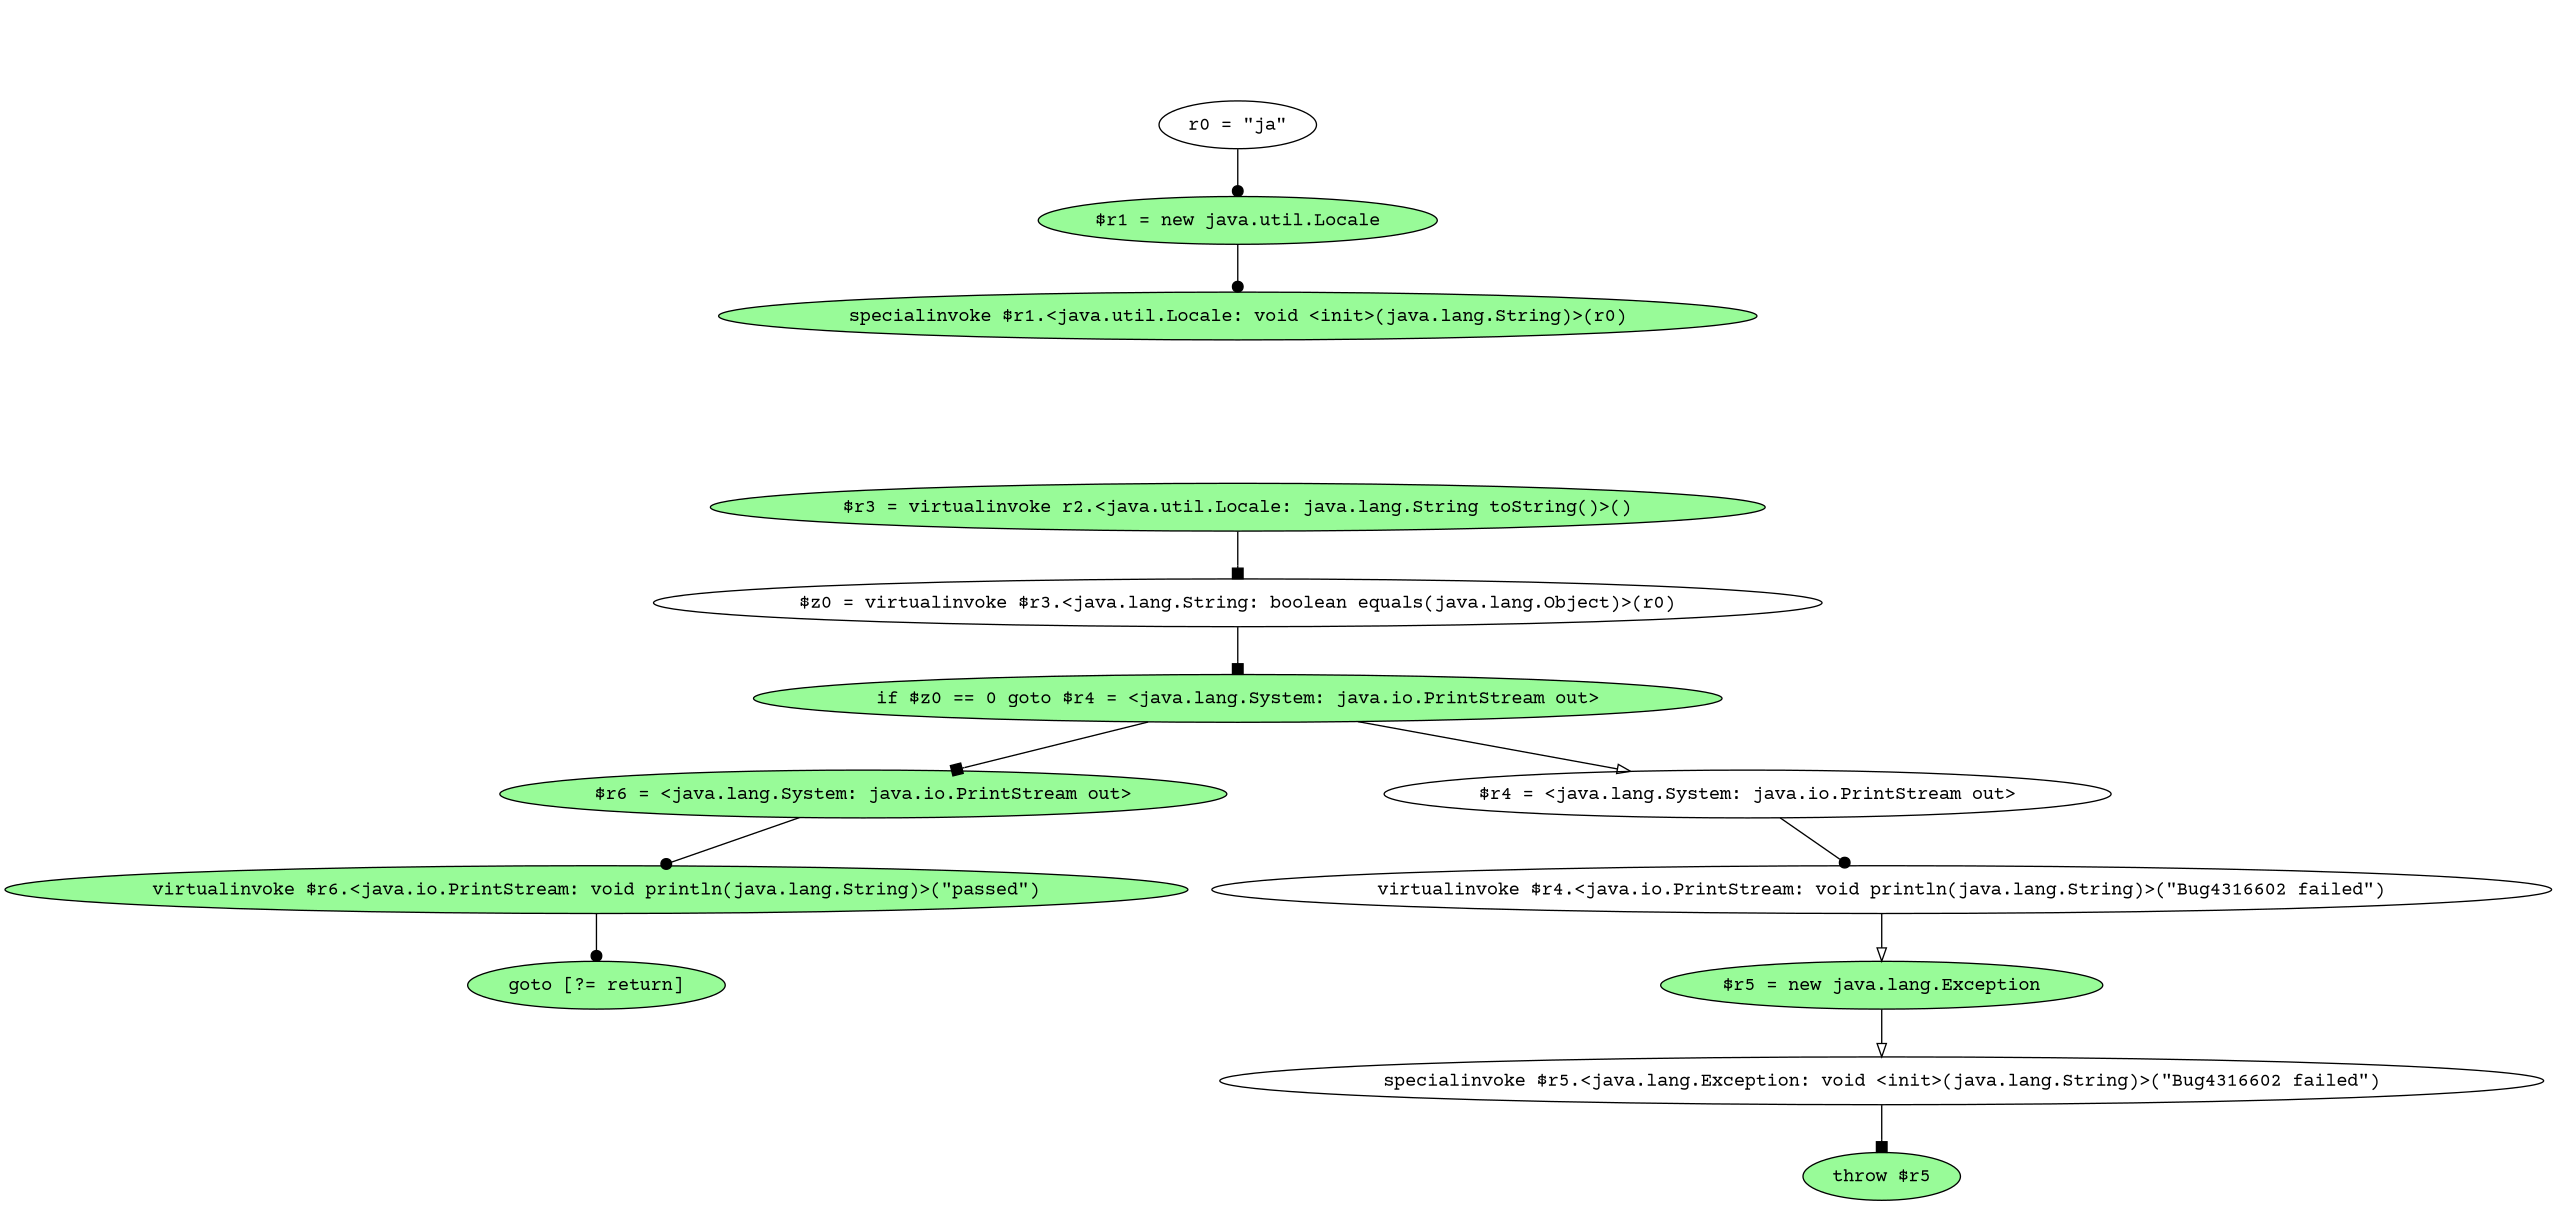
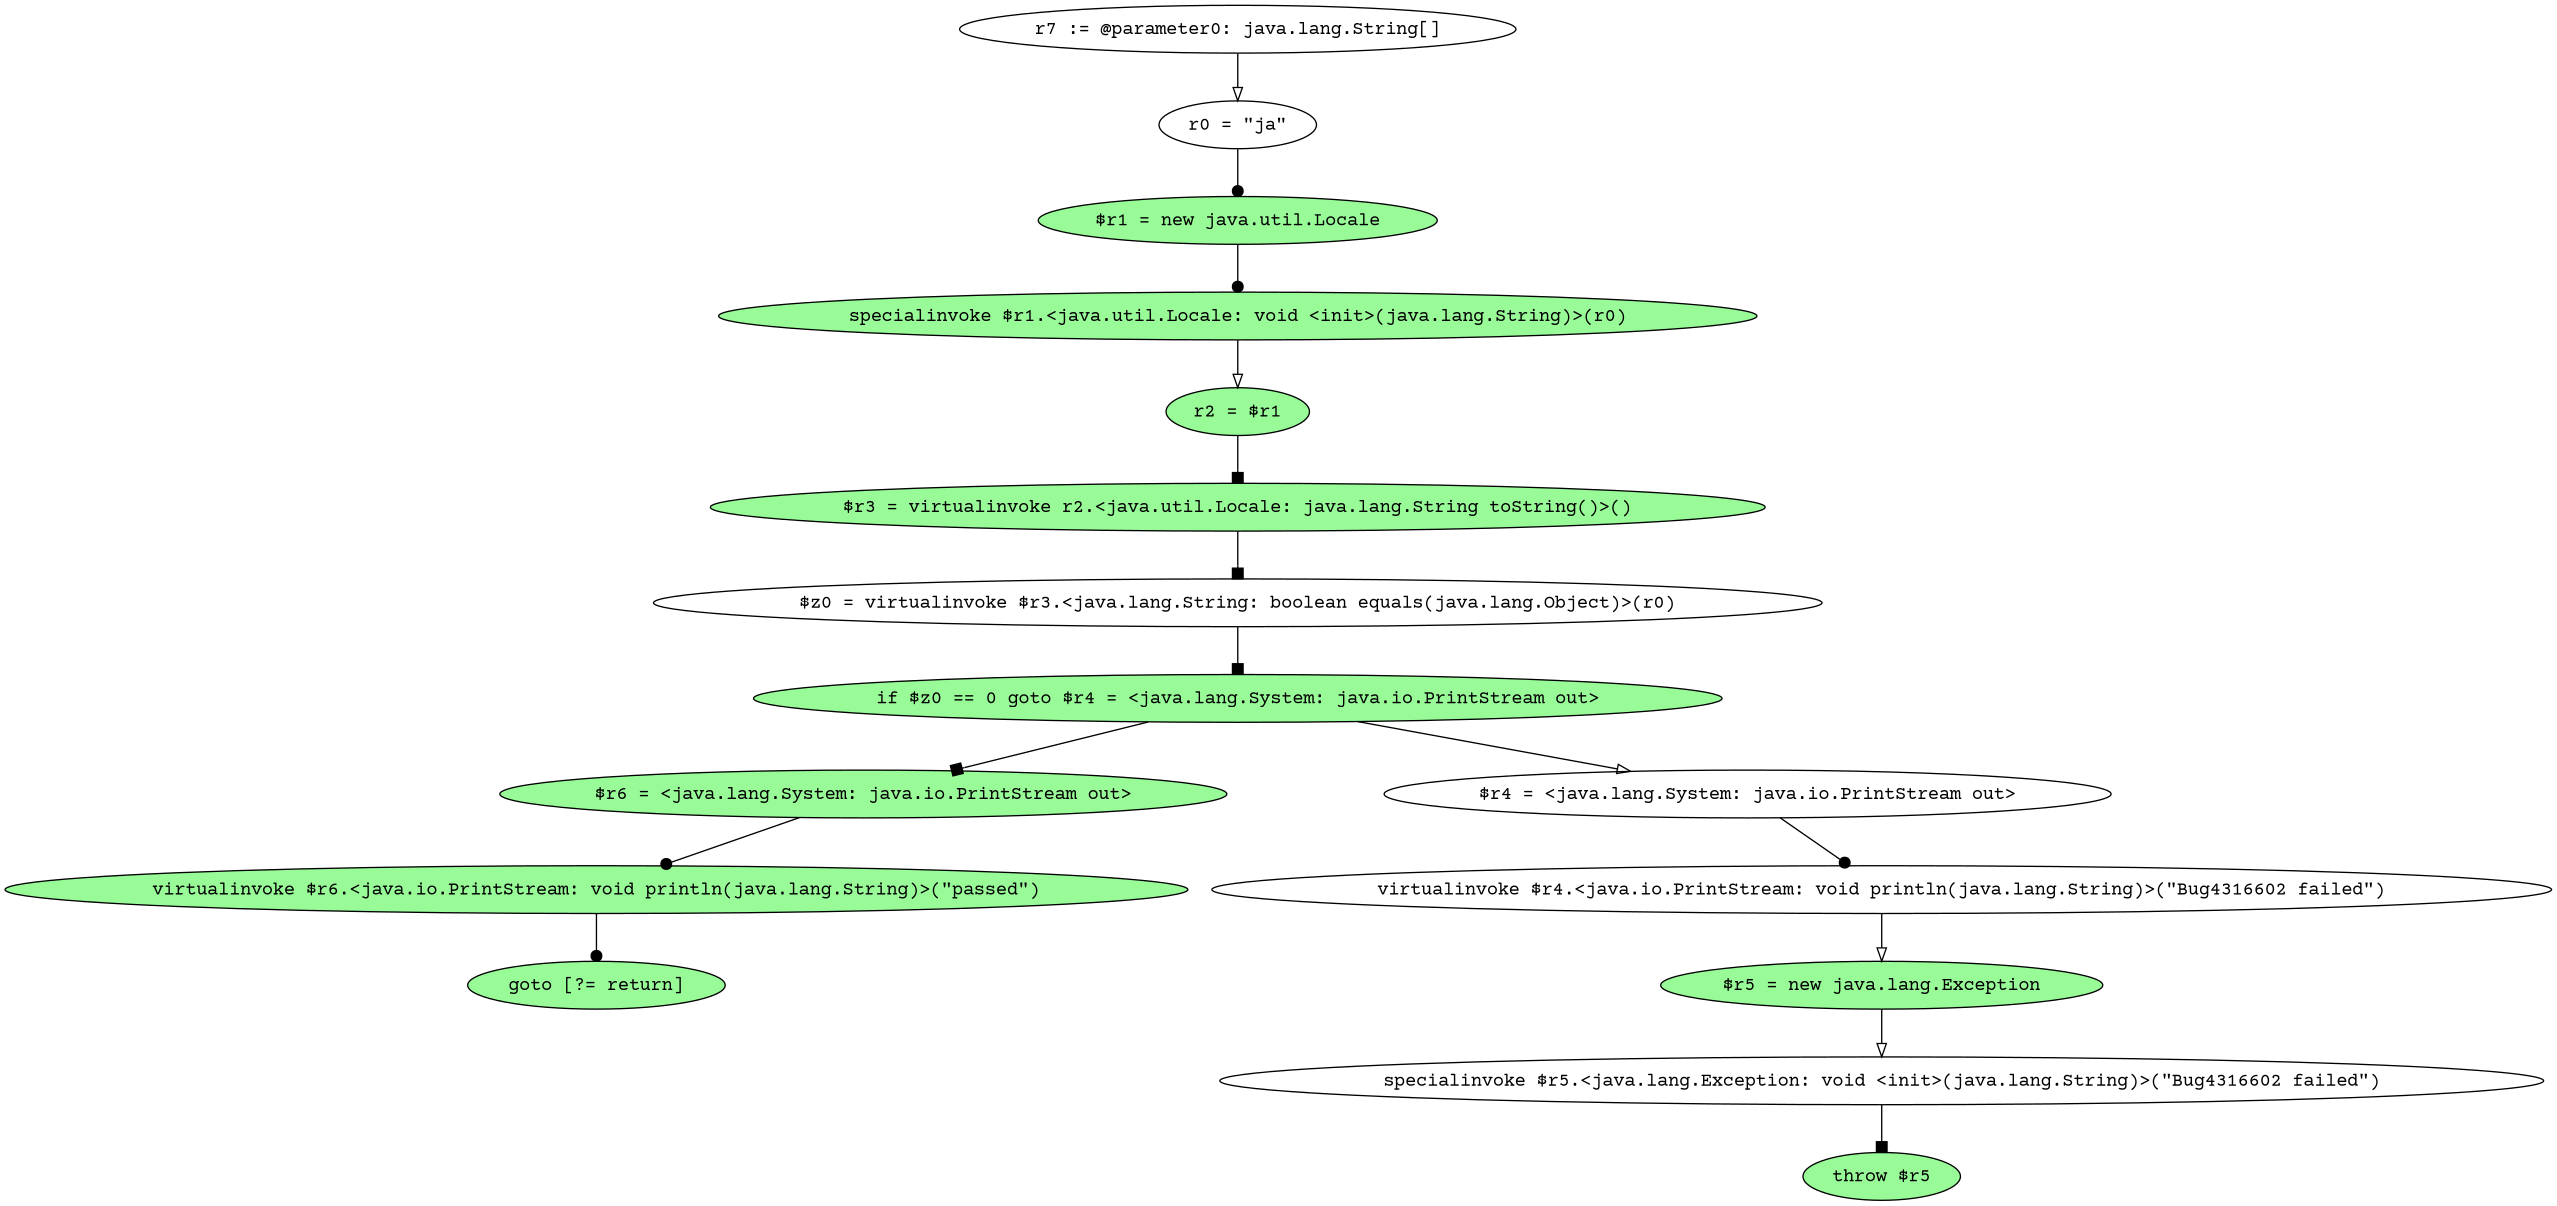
none -> (1238, 29)
none -> (1238, 412)
